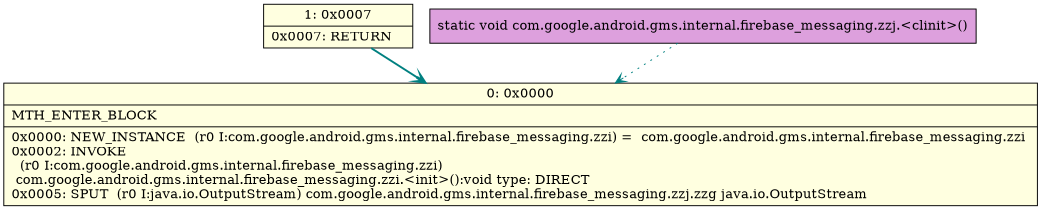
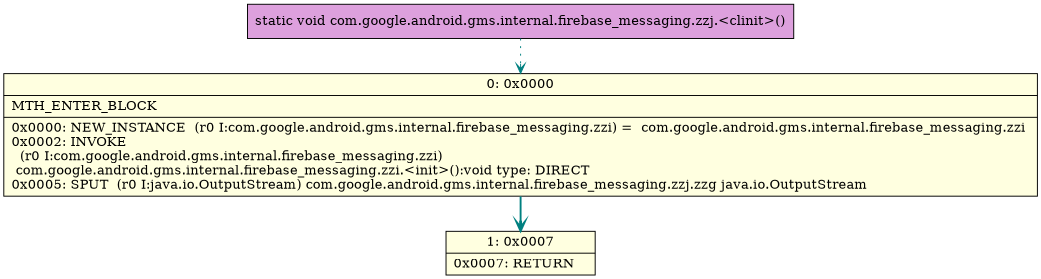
(394, 63) -> (521, 209)
